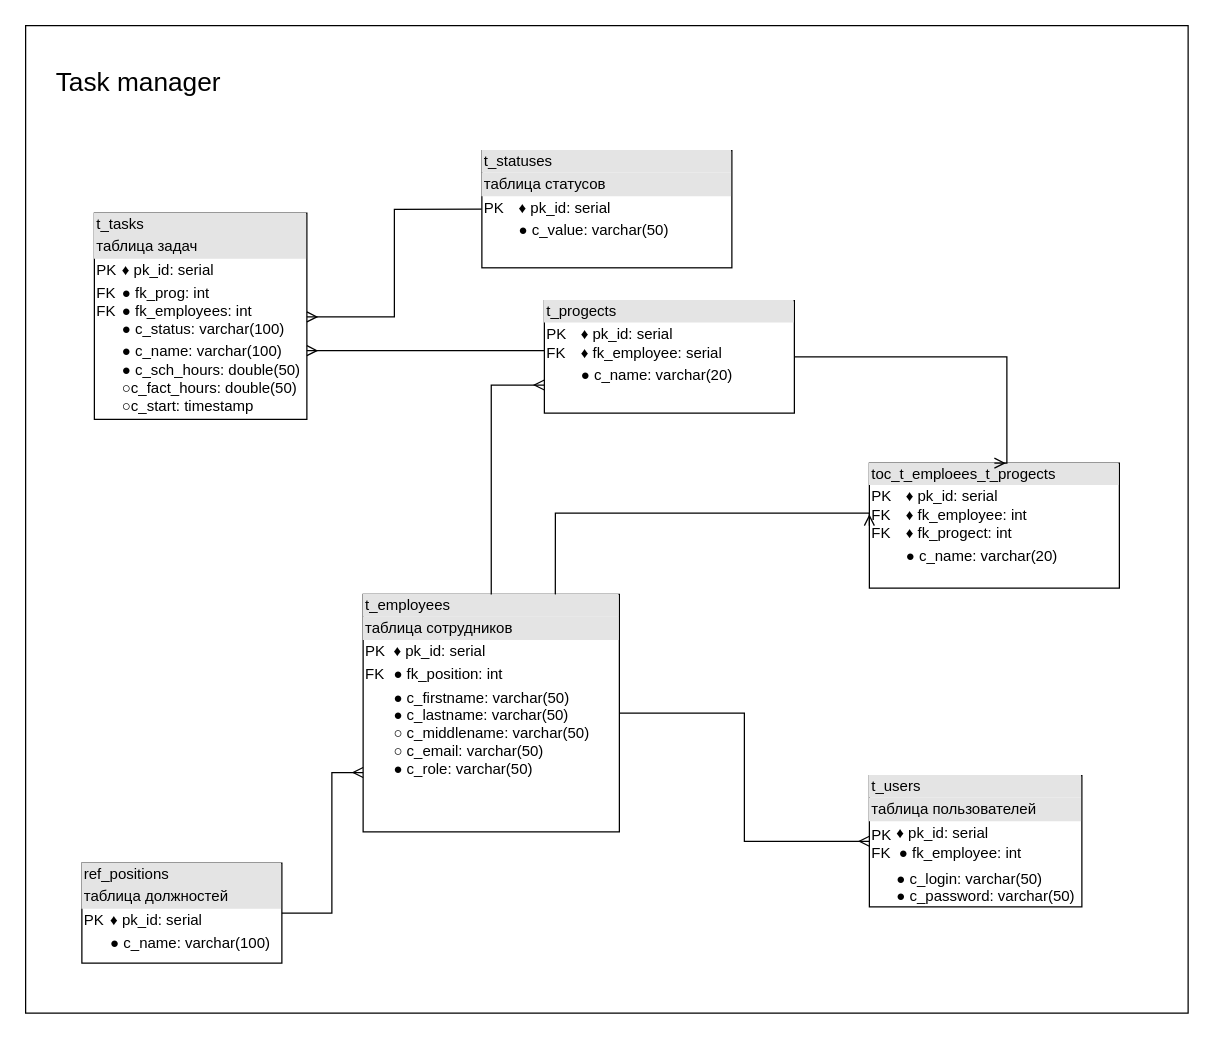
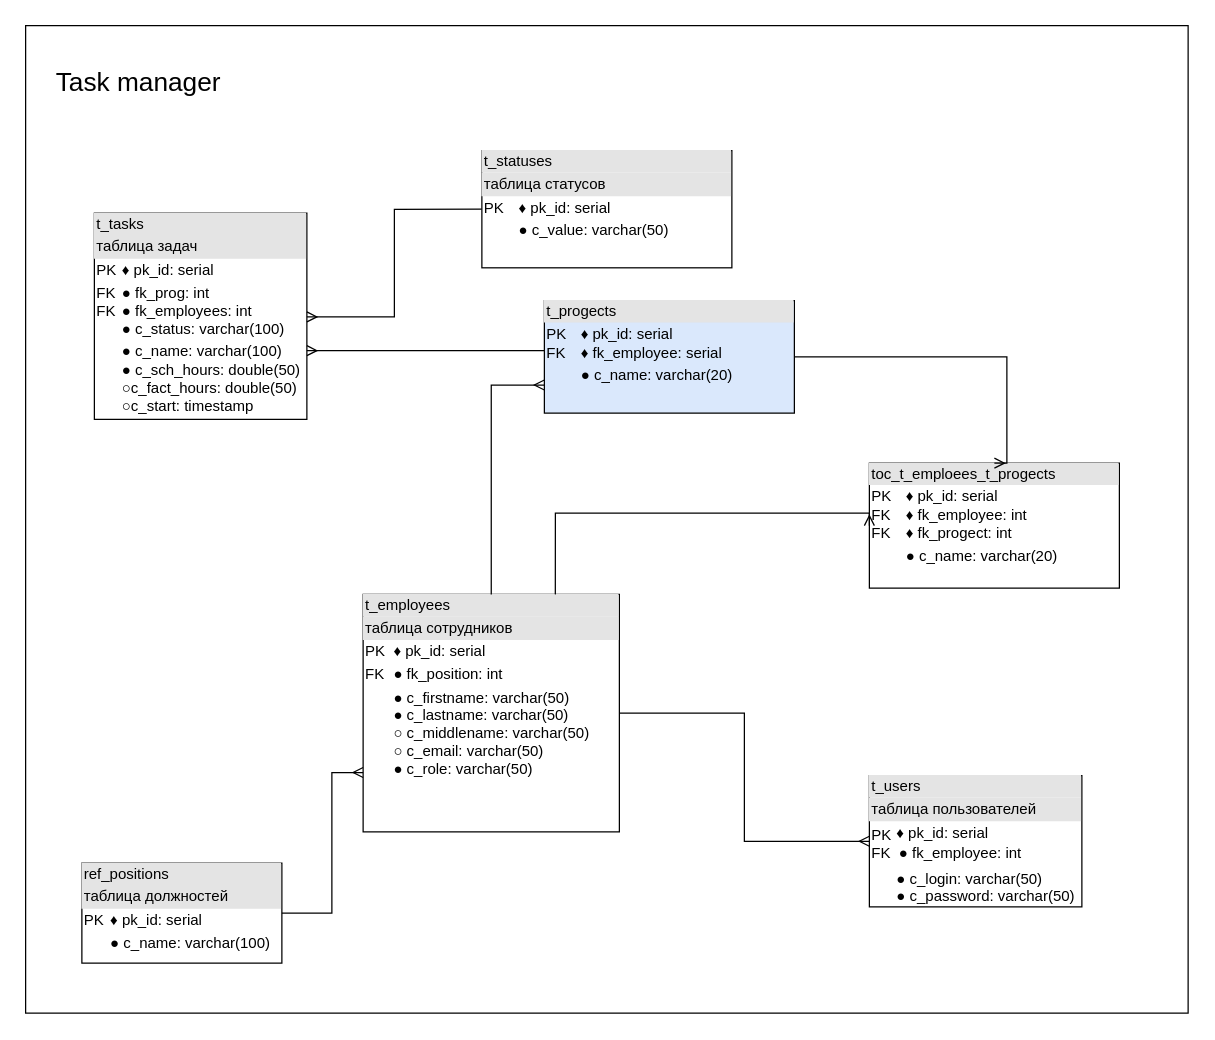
(669, 357) -> (669, 357)
